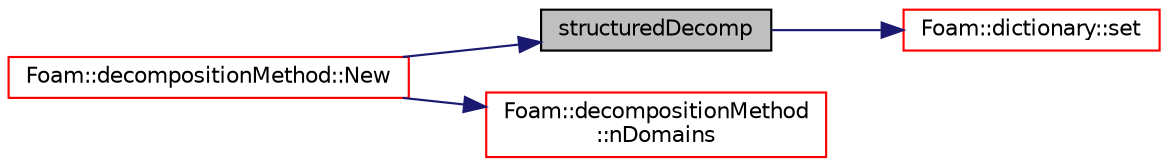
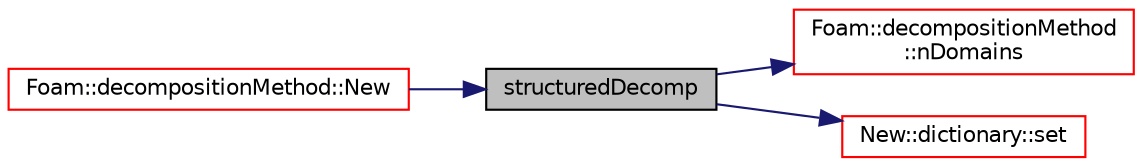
(1032, 30) -> (964, 137)
(433, 101) -> (744, 71)
